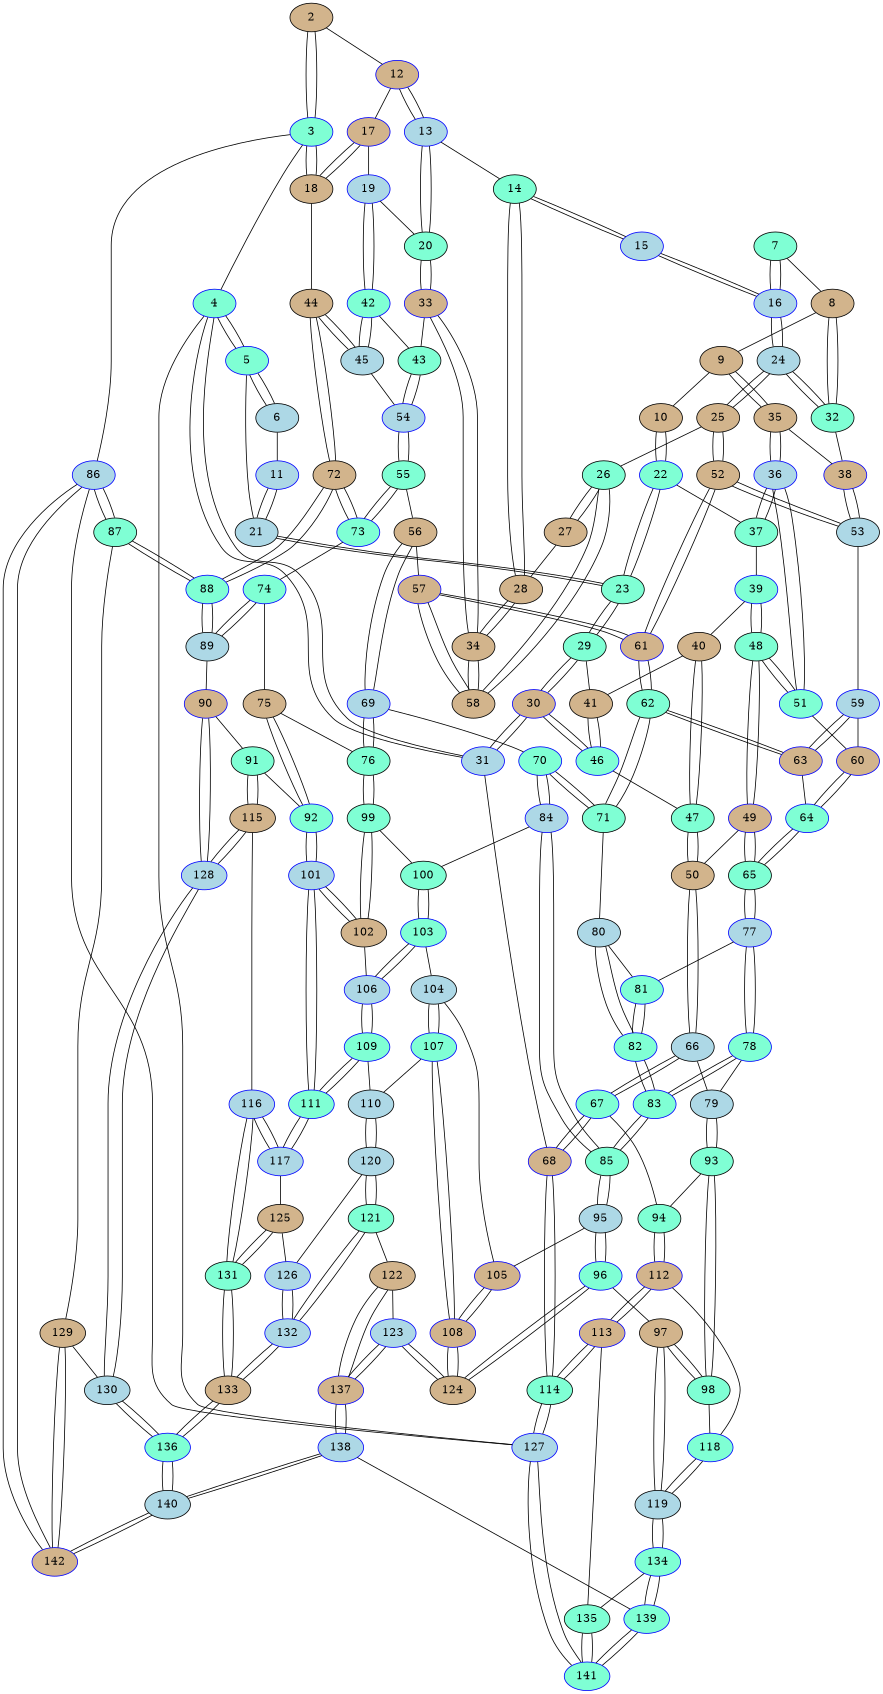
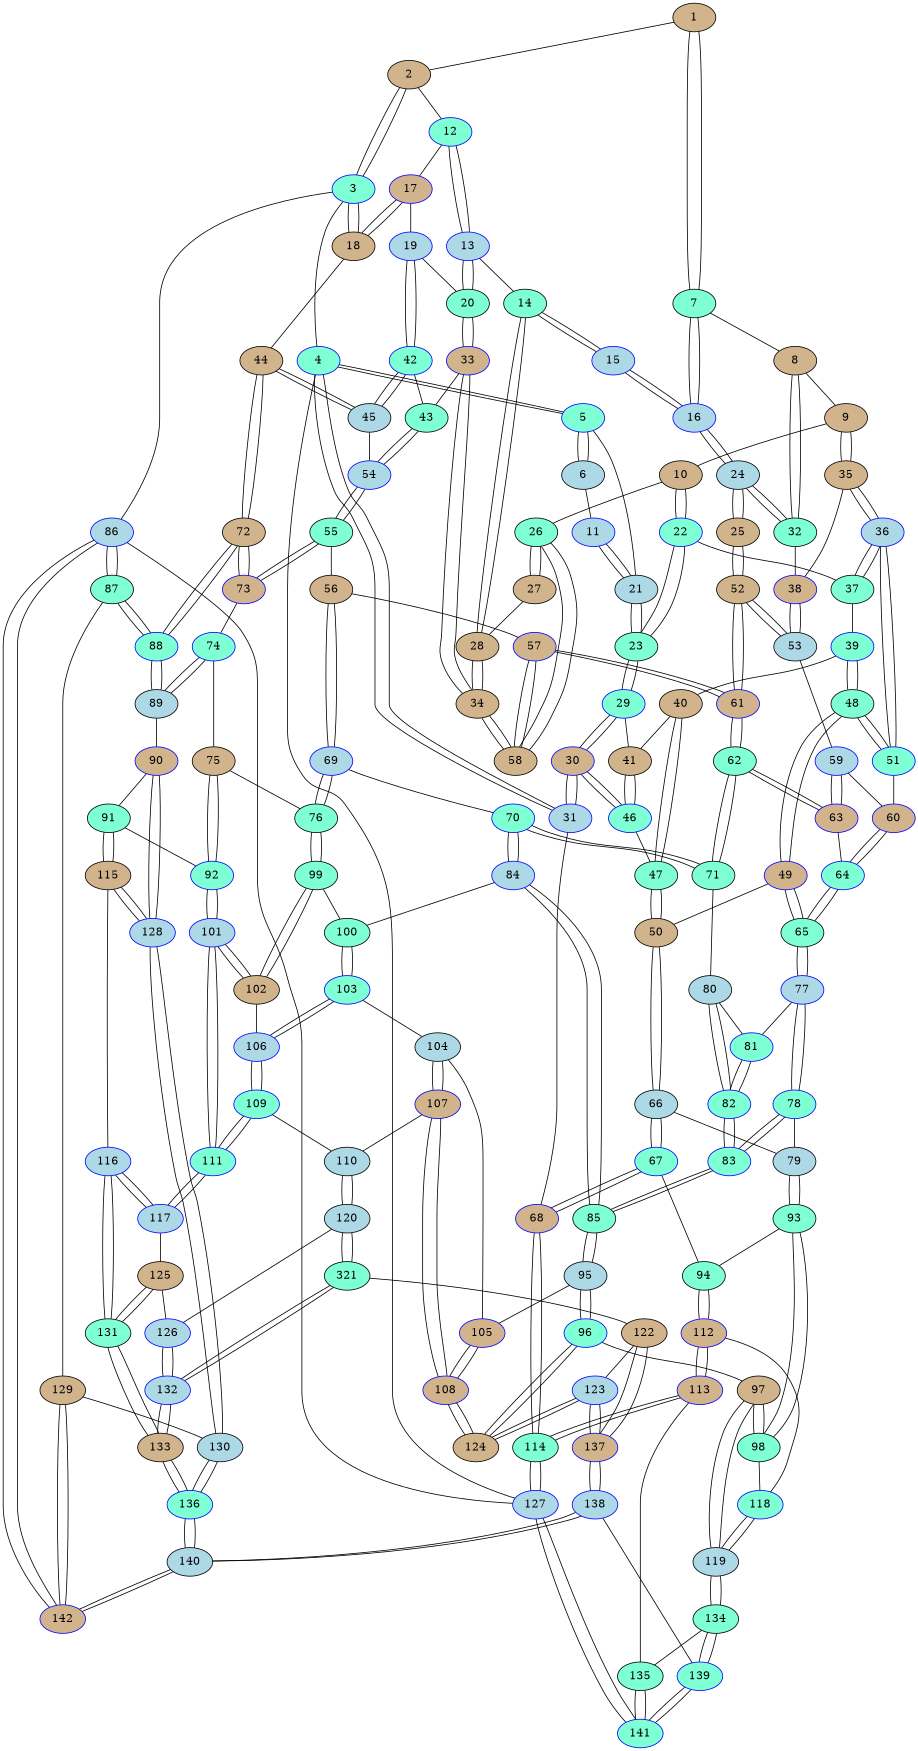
none -> (694, 17)
(397, 75) -> (450, 132)
(661, 446) -> (607, 501)
(358, 532) -> (244, 589)
(585, 647) -> (624, 704)
(434, 1047) -> (438, 1104)
(371, 1219) -> (347, 1276)
(658, 1562) -> (716, 1619)
